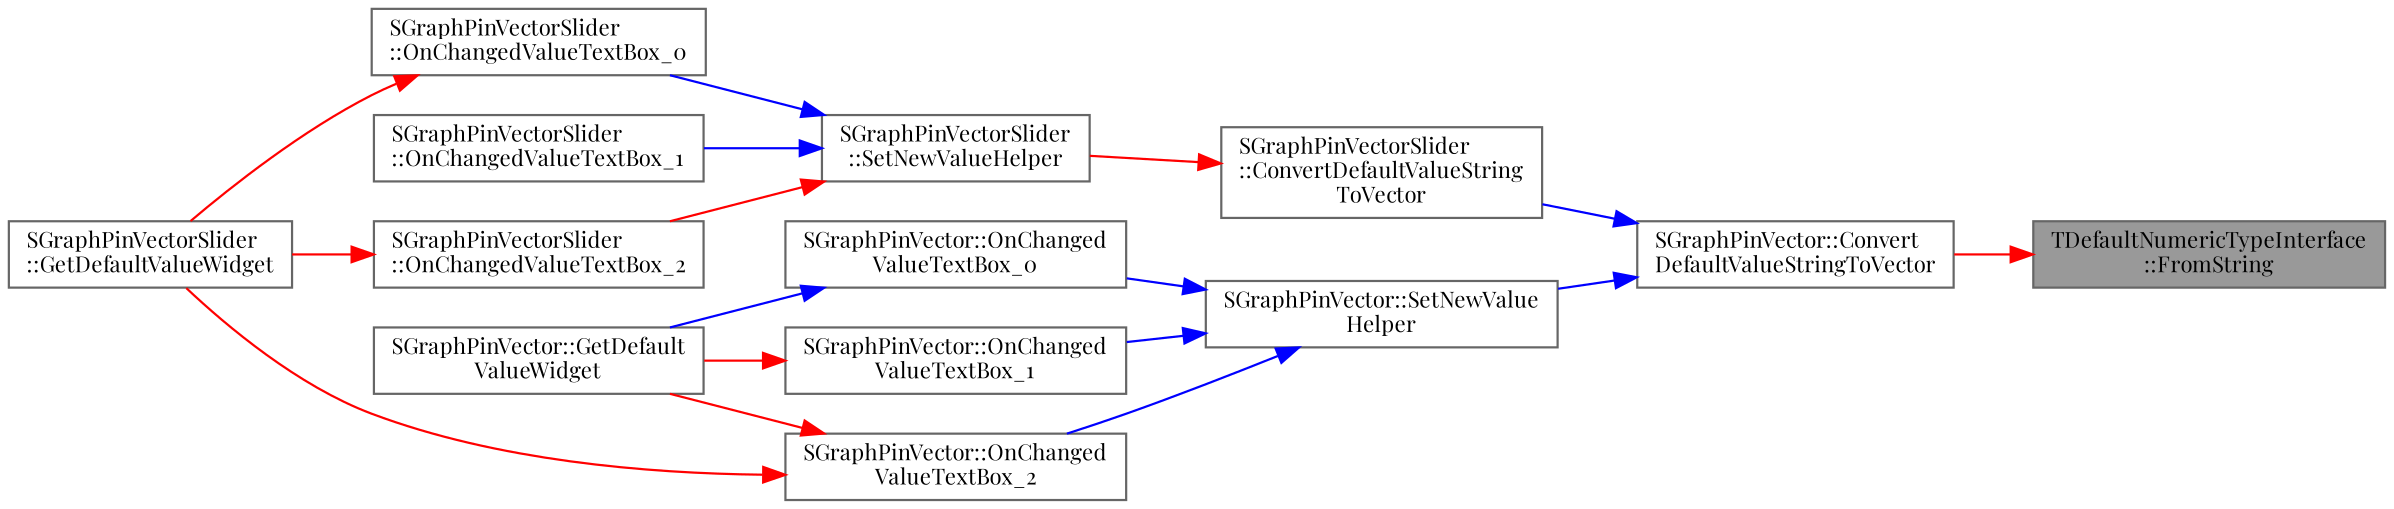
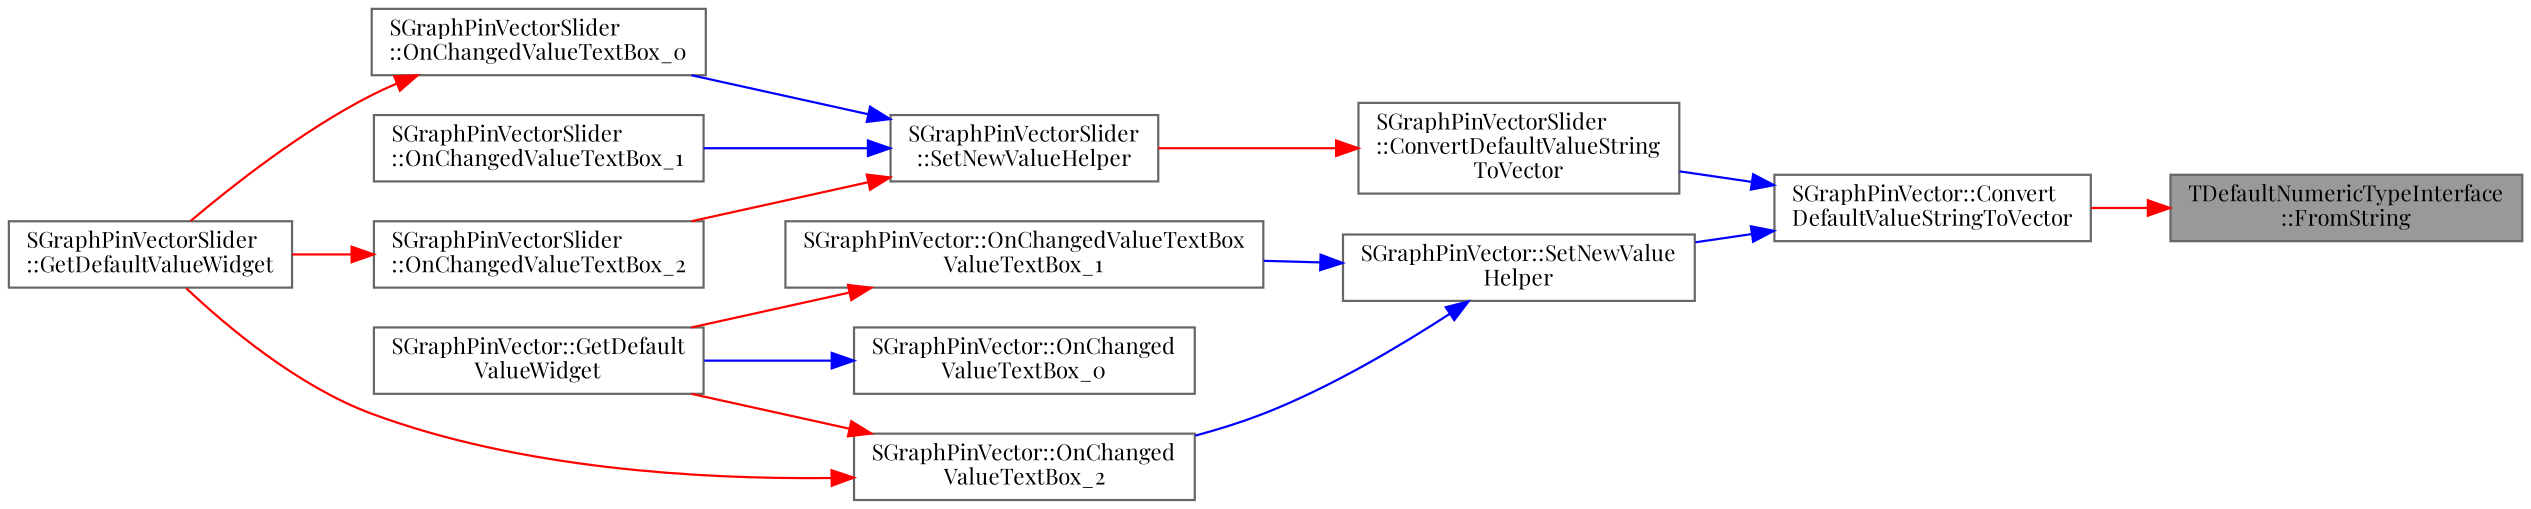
(1155, 282) -> none
(956, 361) -> (1024, 254)
